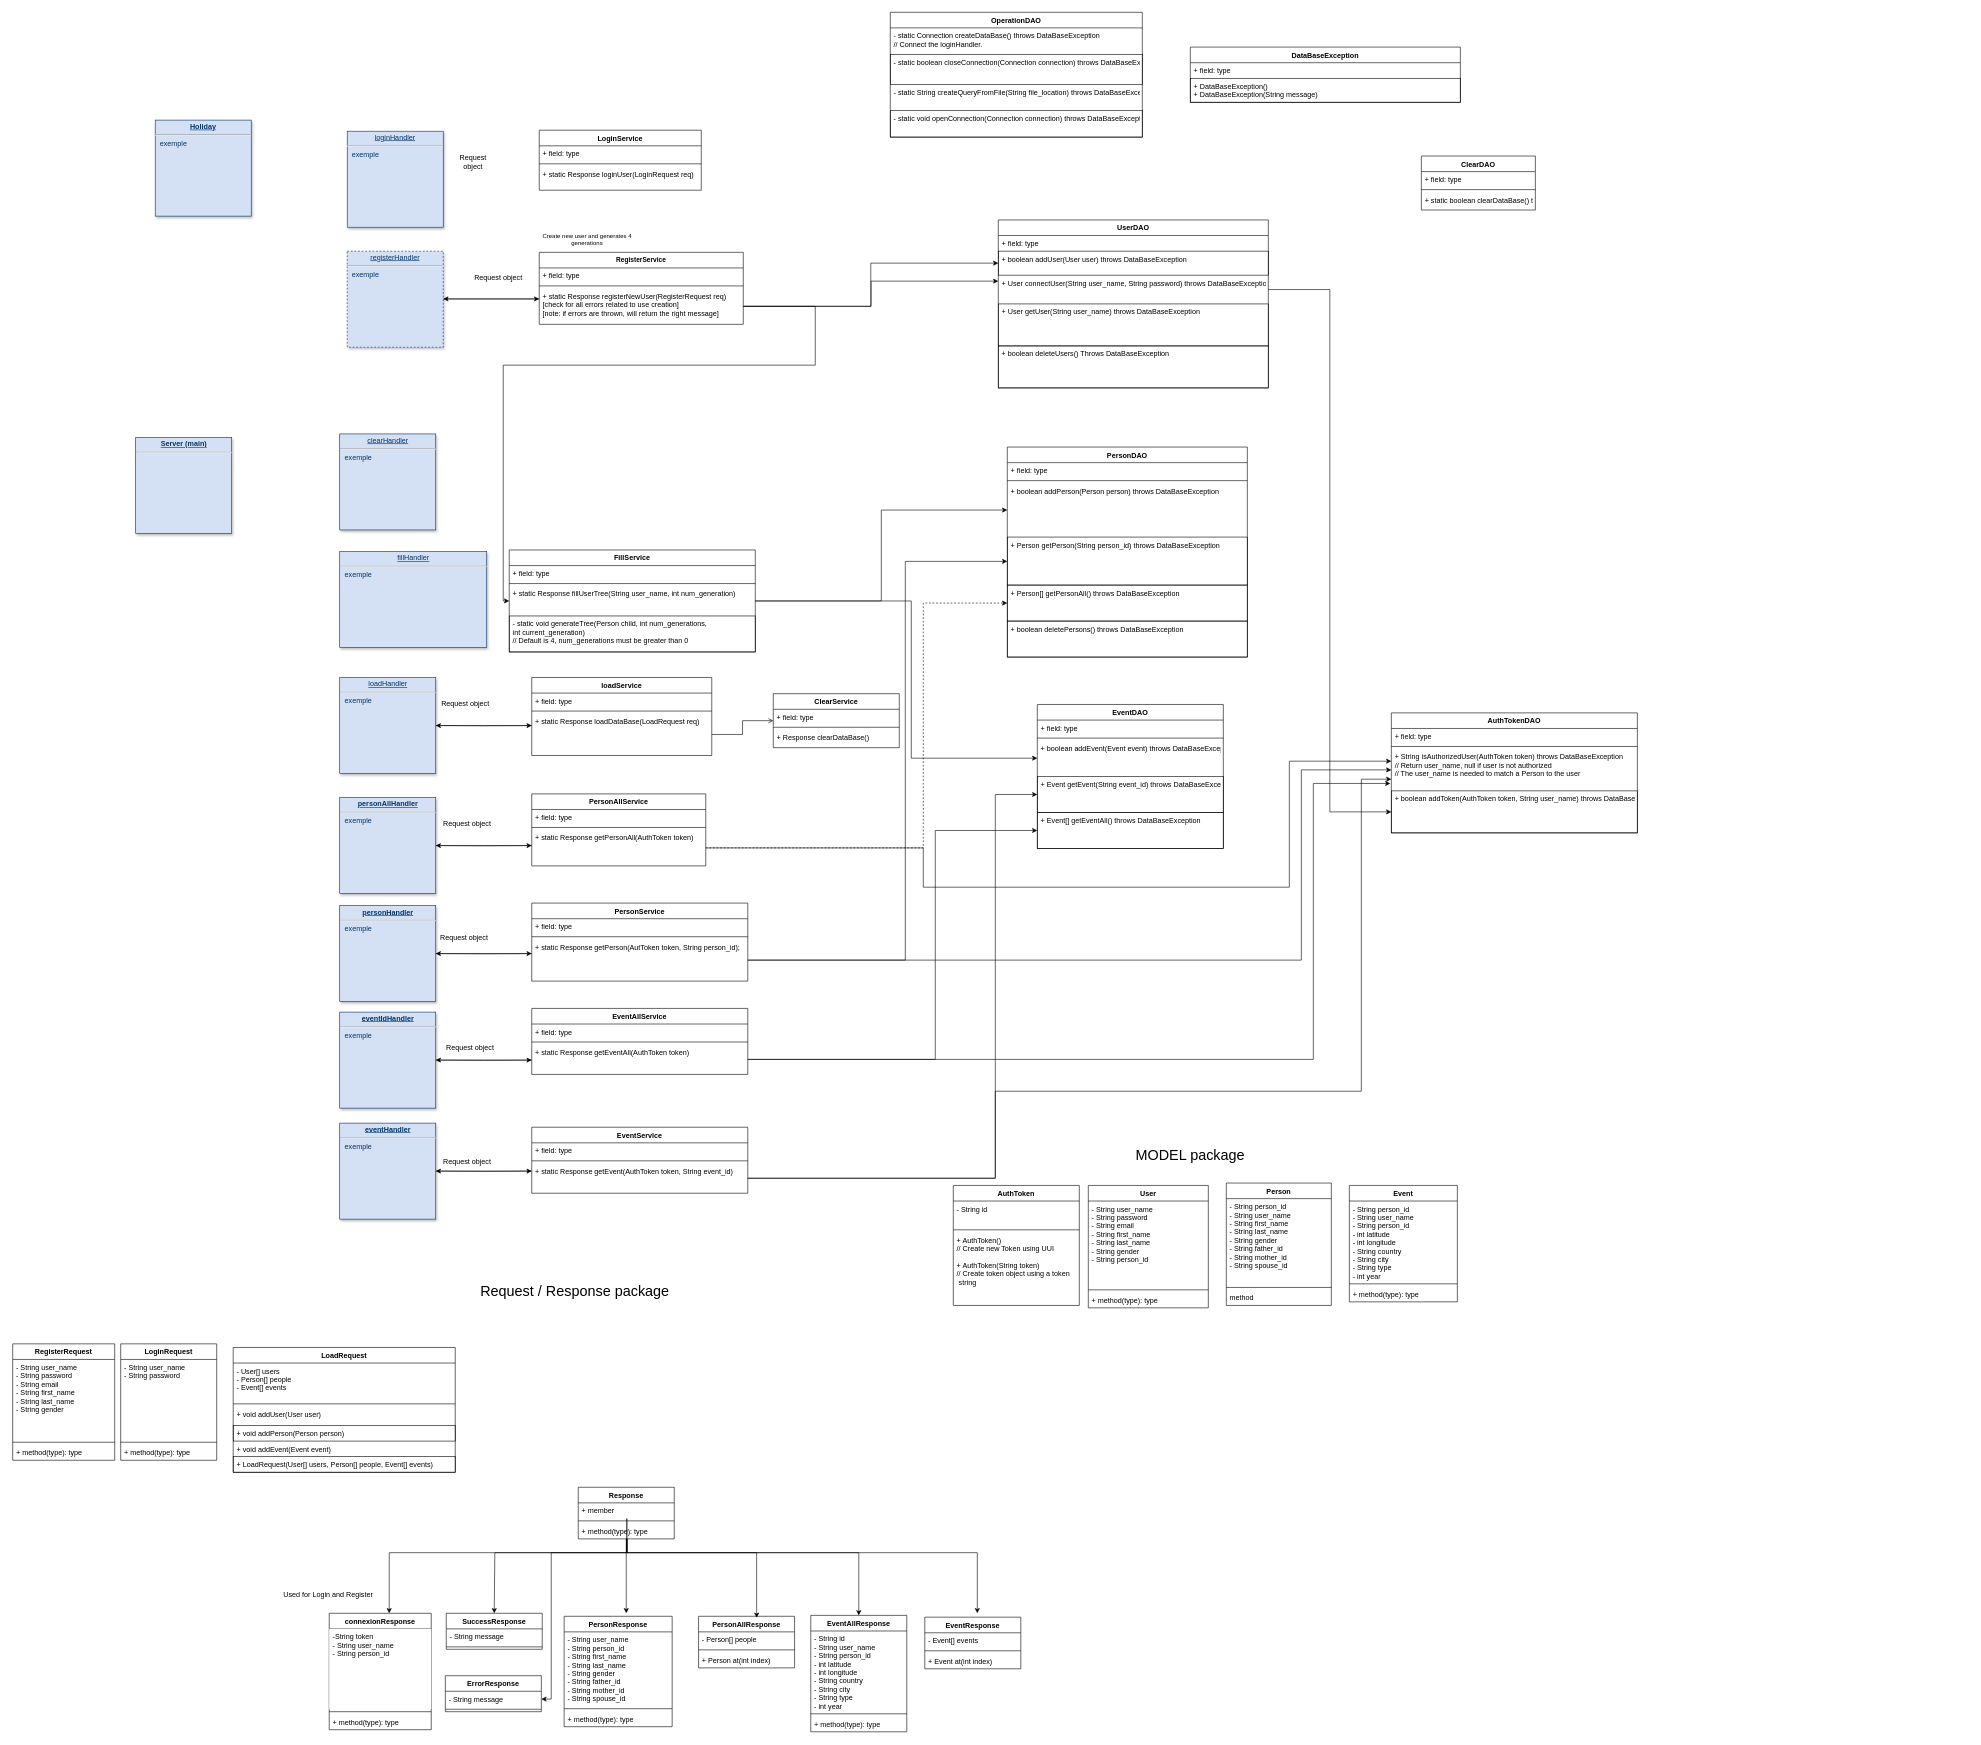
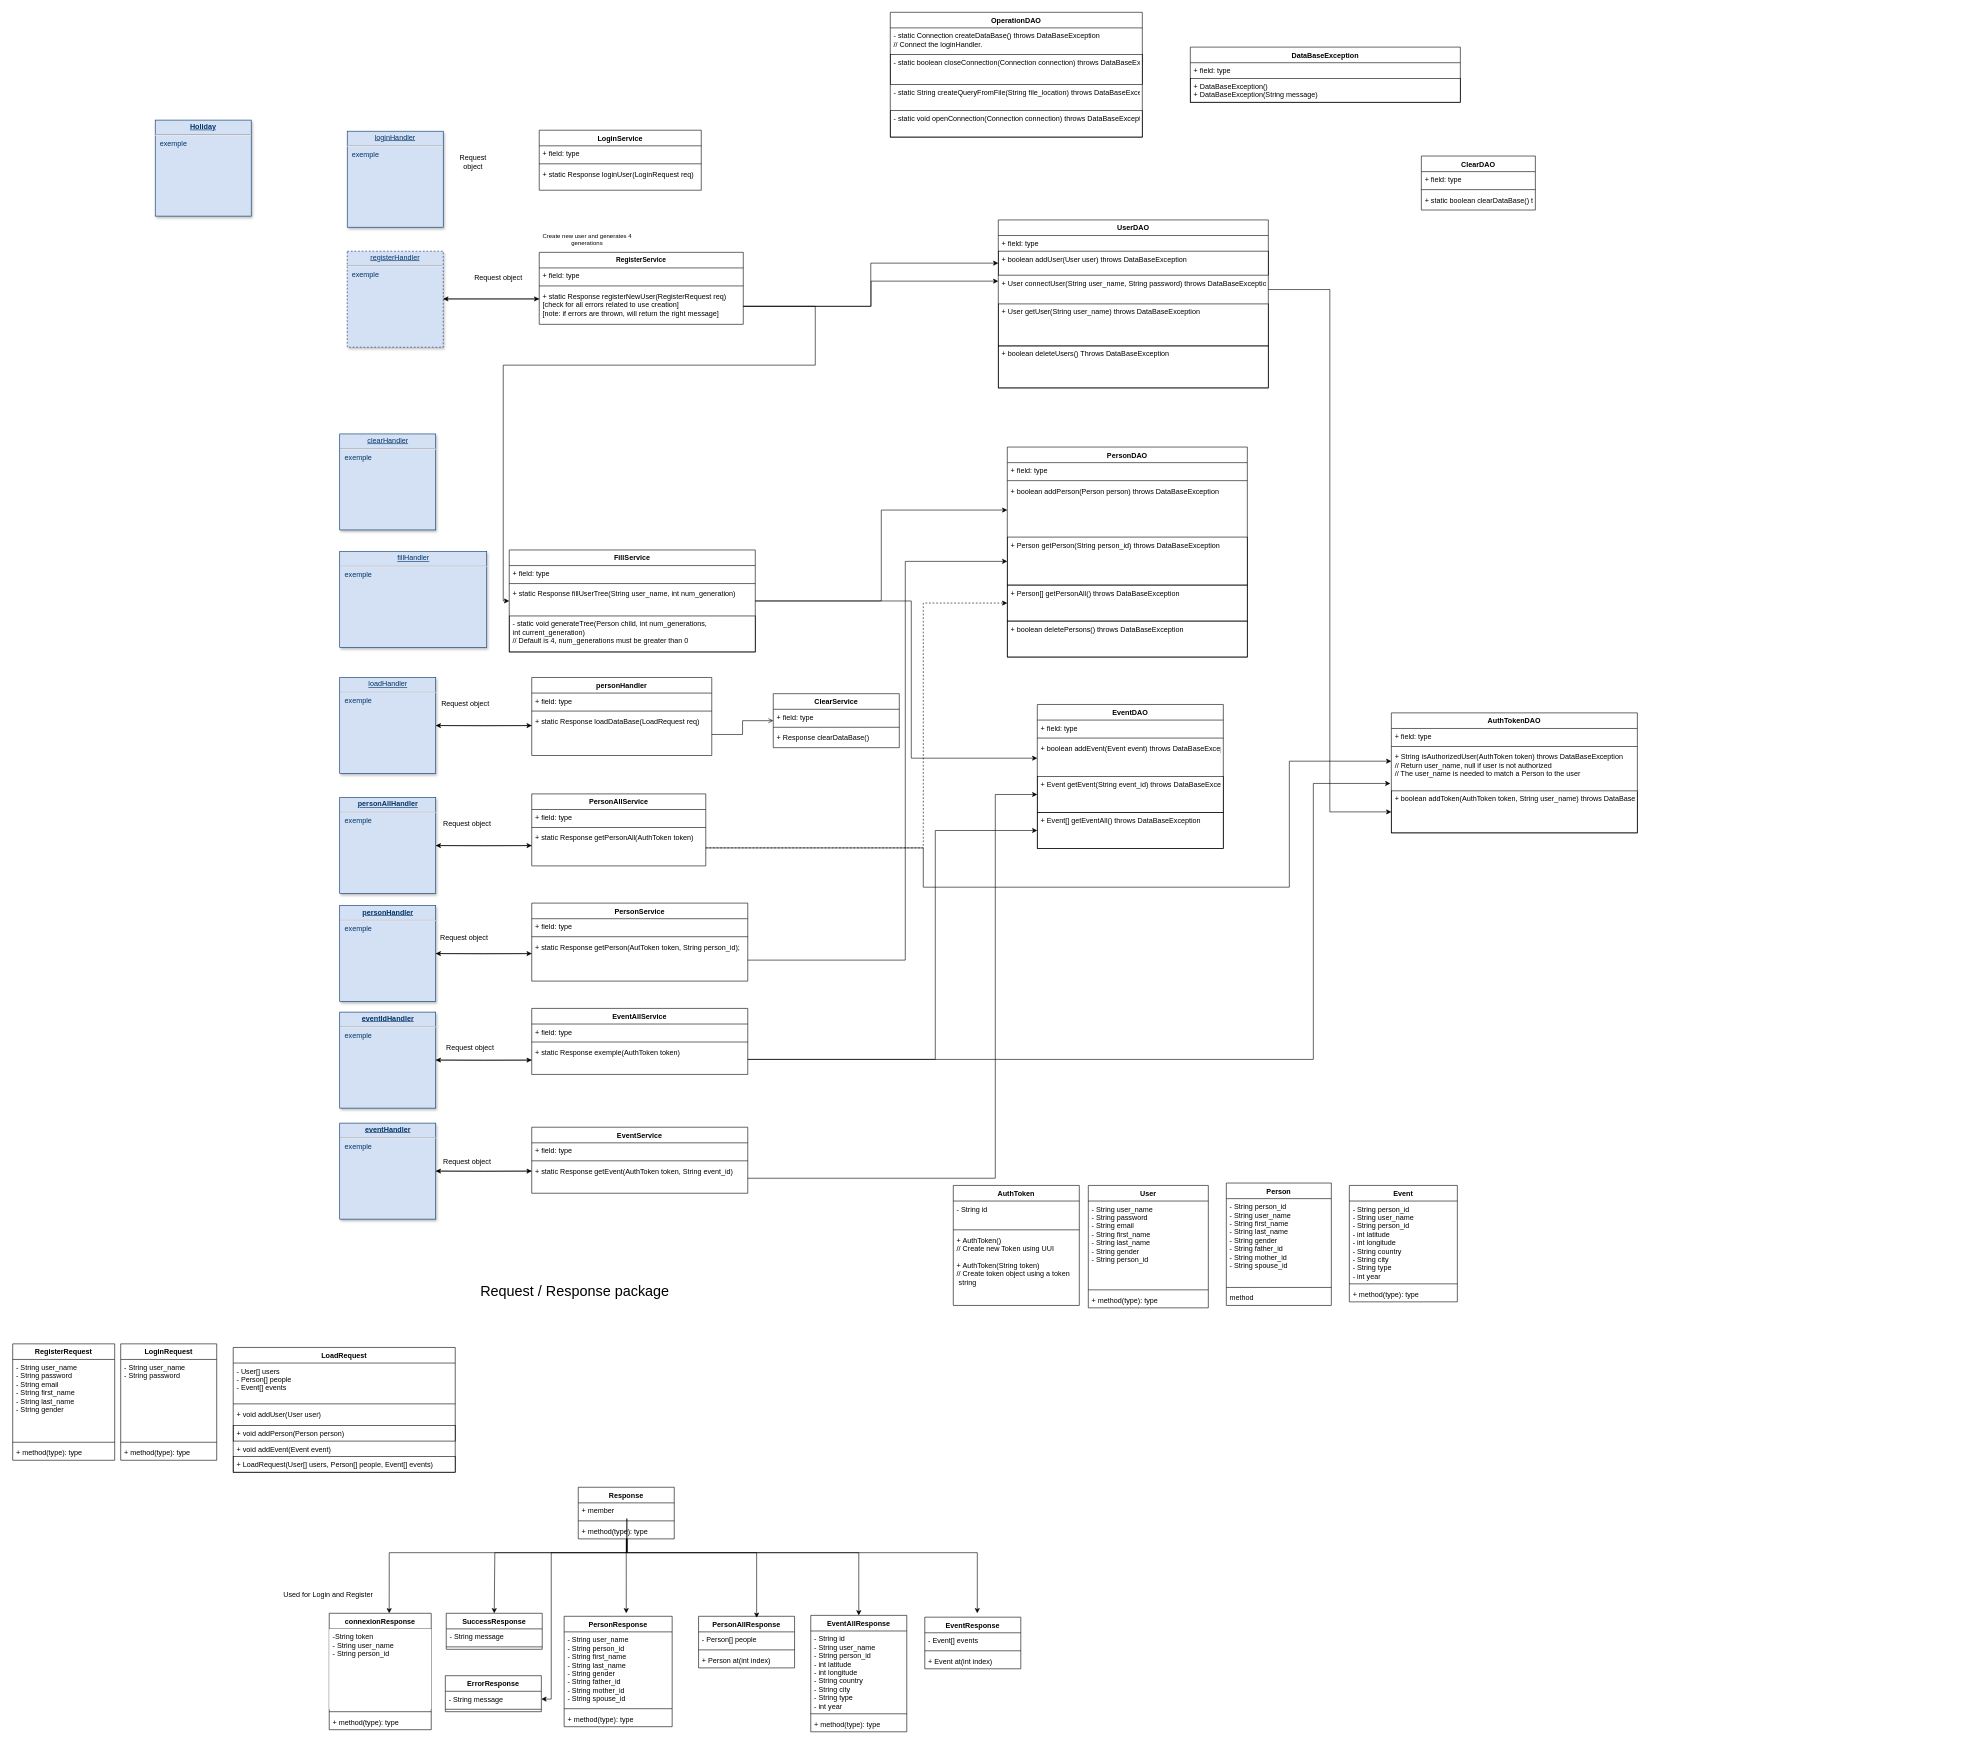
(184, 485) -> none
(621, 686) -> (621, 686)
(1301, 960) -> none
(621, 1052) -> (614, 1052)
(1361, 1091) -> none
(1190, 1155) -> none
